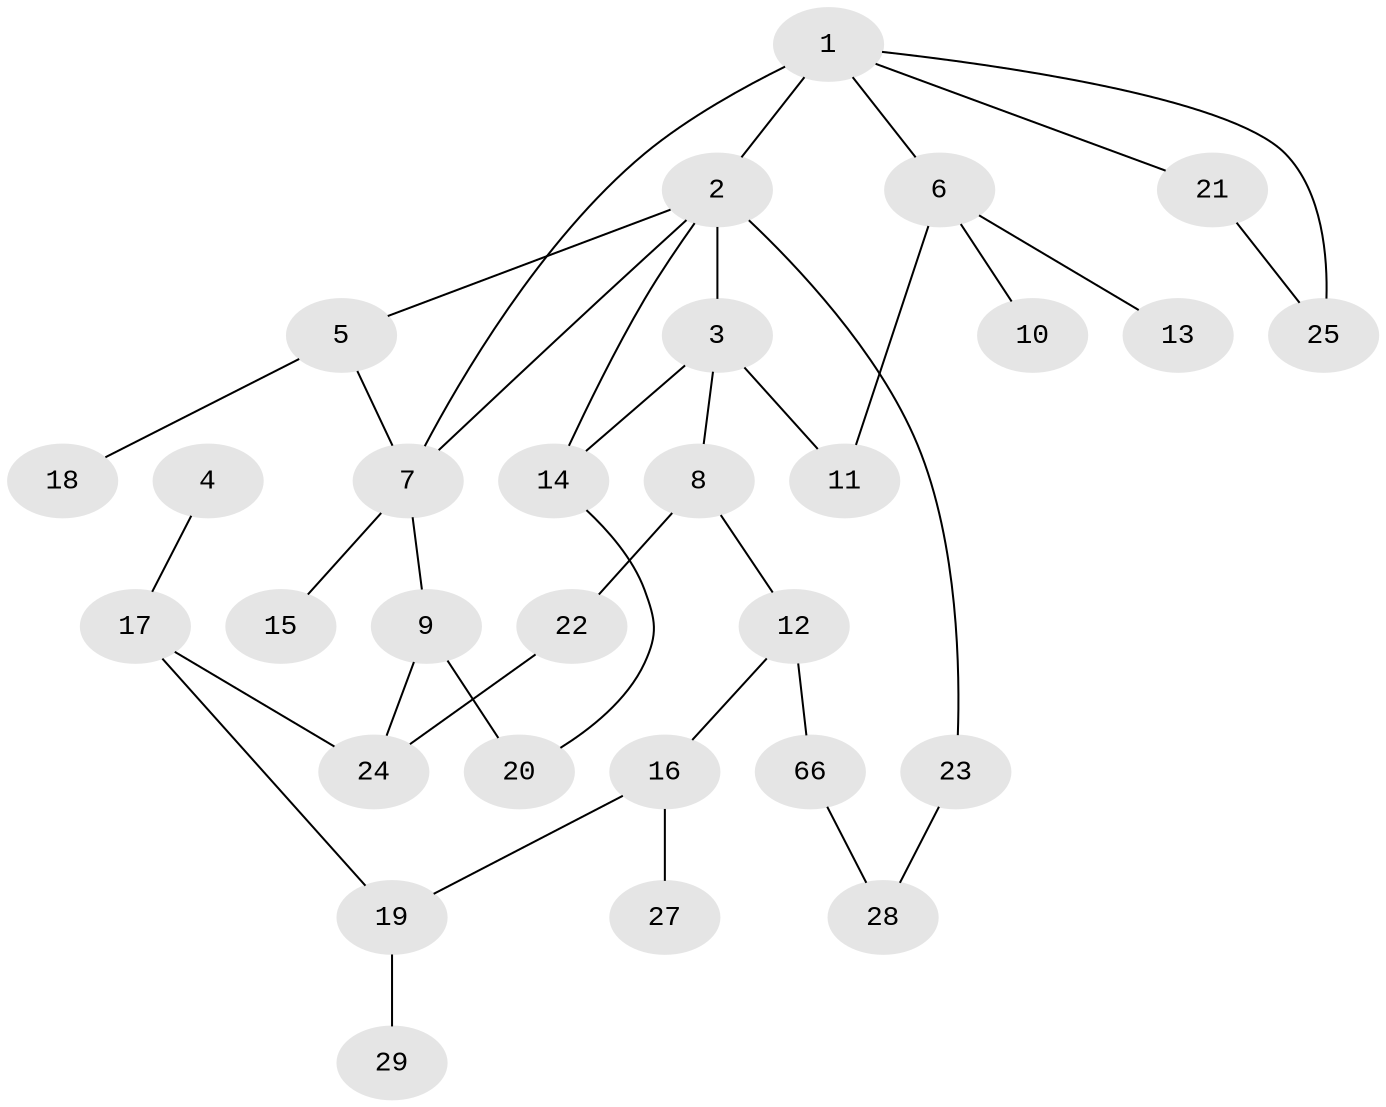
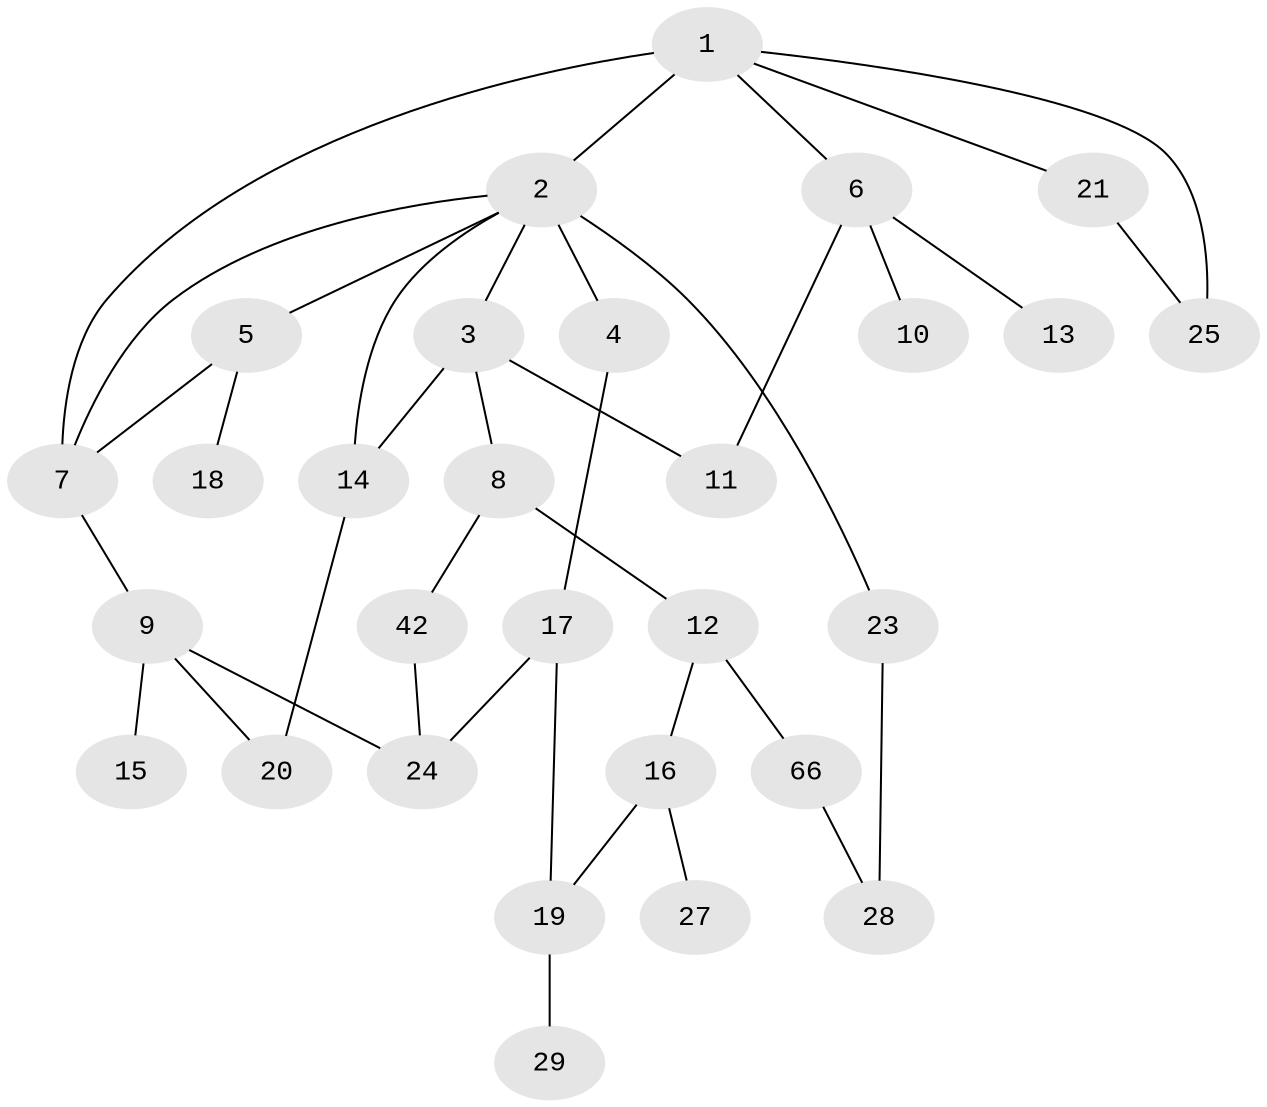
none -> (578, 263)
(345, 554) -> (139, 699)
(572, 626) -> (412, 626)
